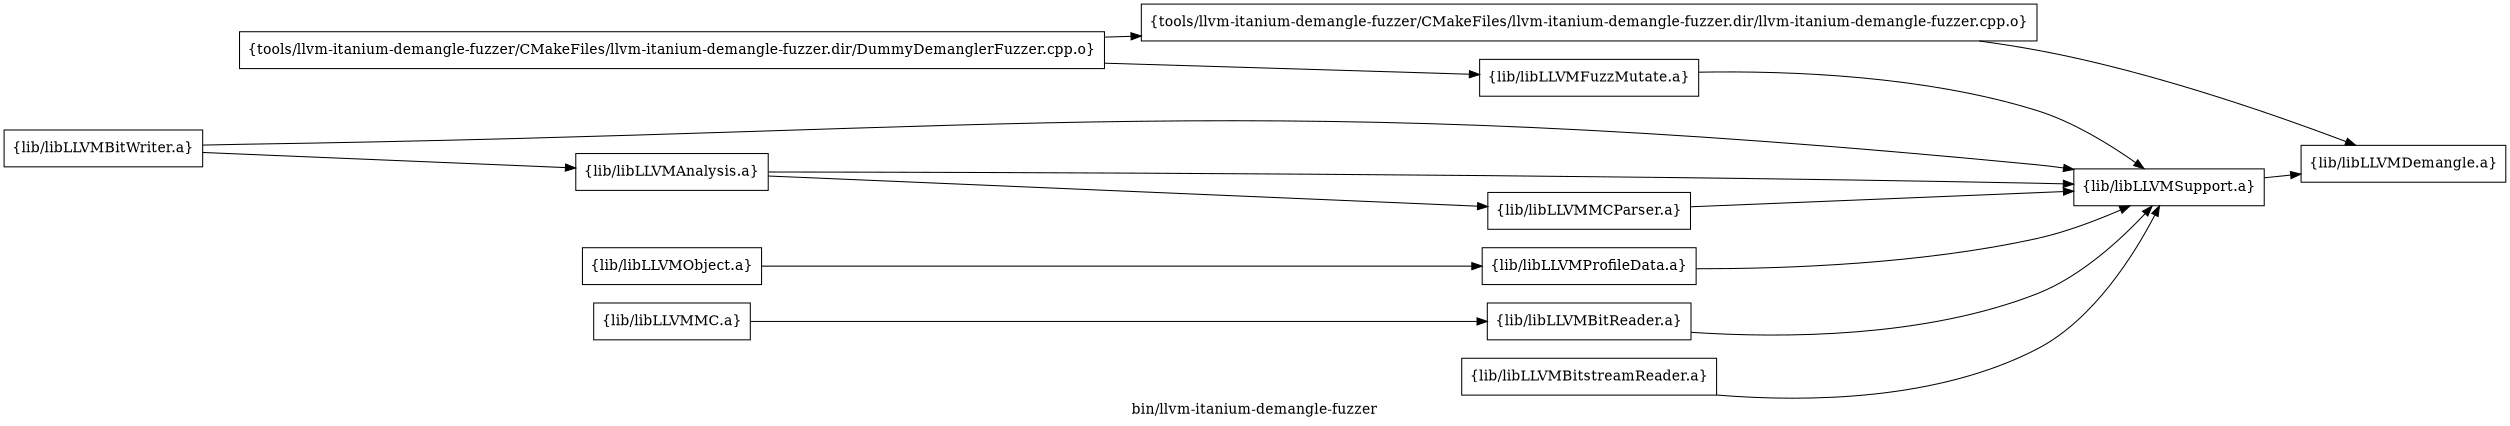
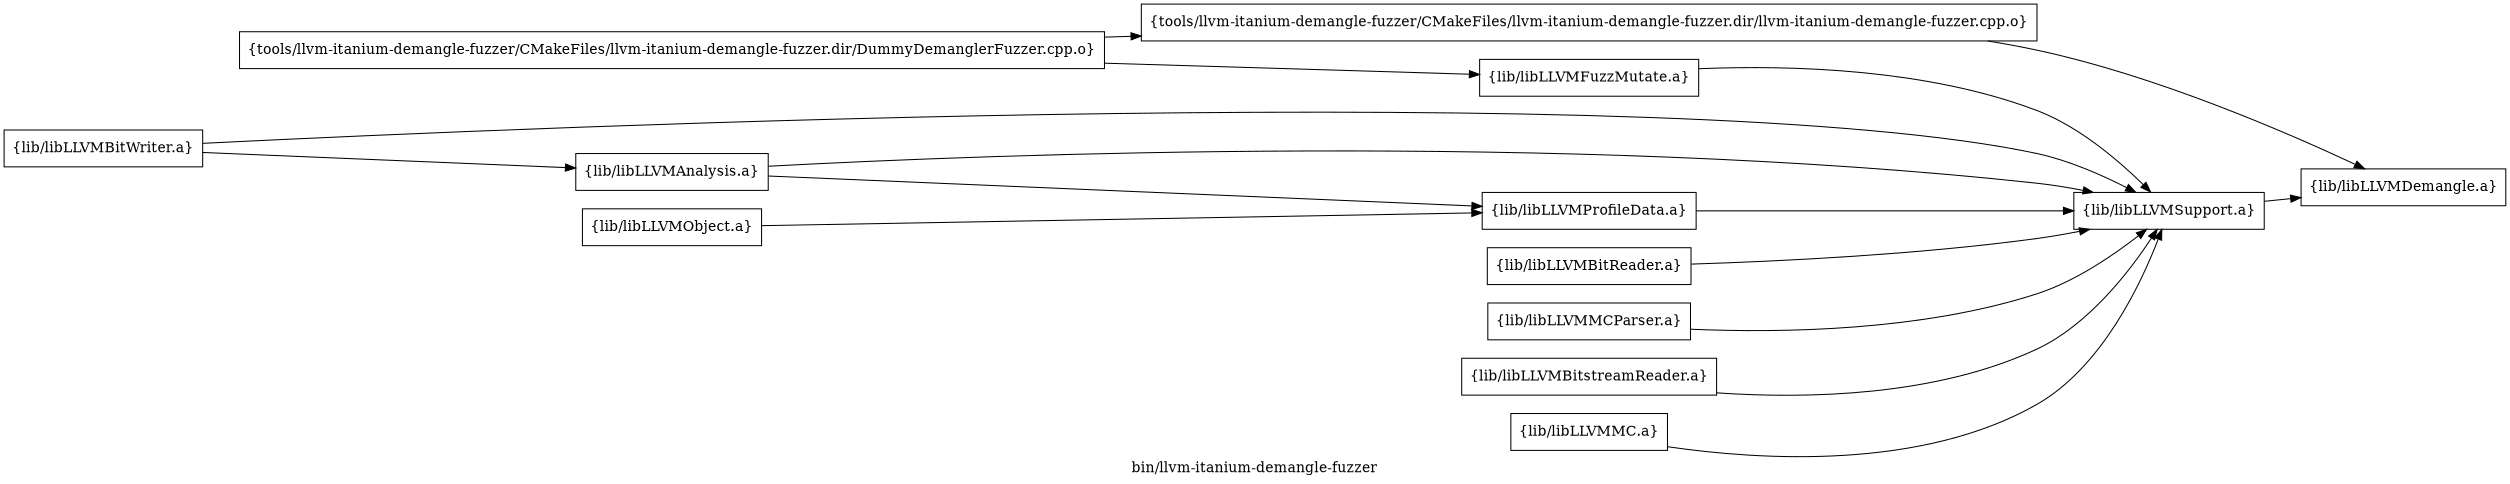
(1123, 191) -> (1120, 191)
(1114, 321) -> (1958, 436)
